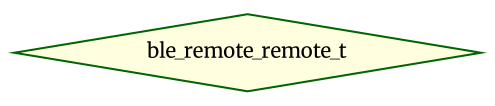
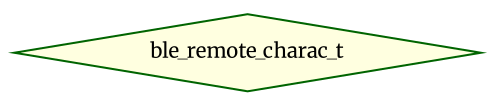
(248, 53) -> (248, 53)
